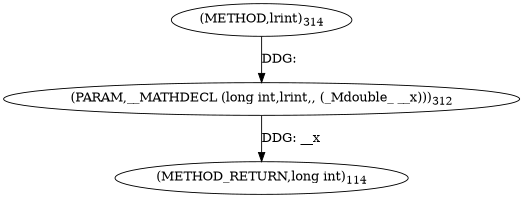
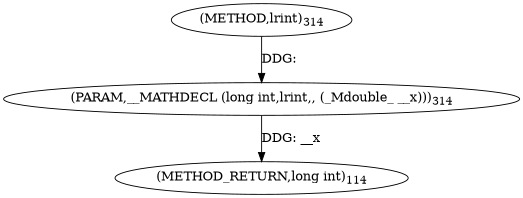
(442, 98) -> (442, 98)
